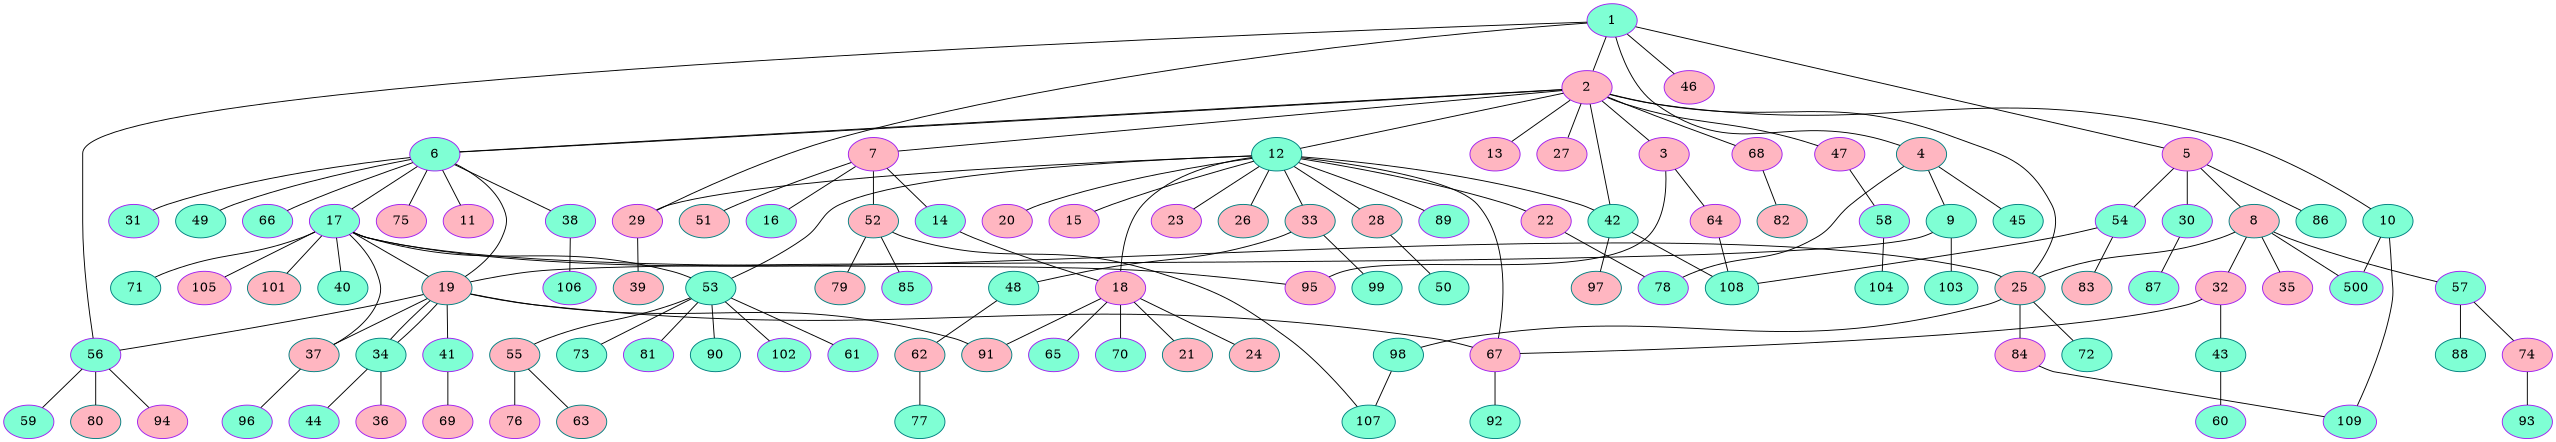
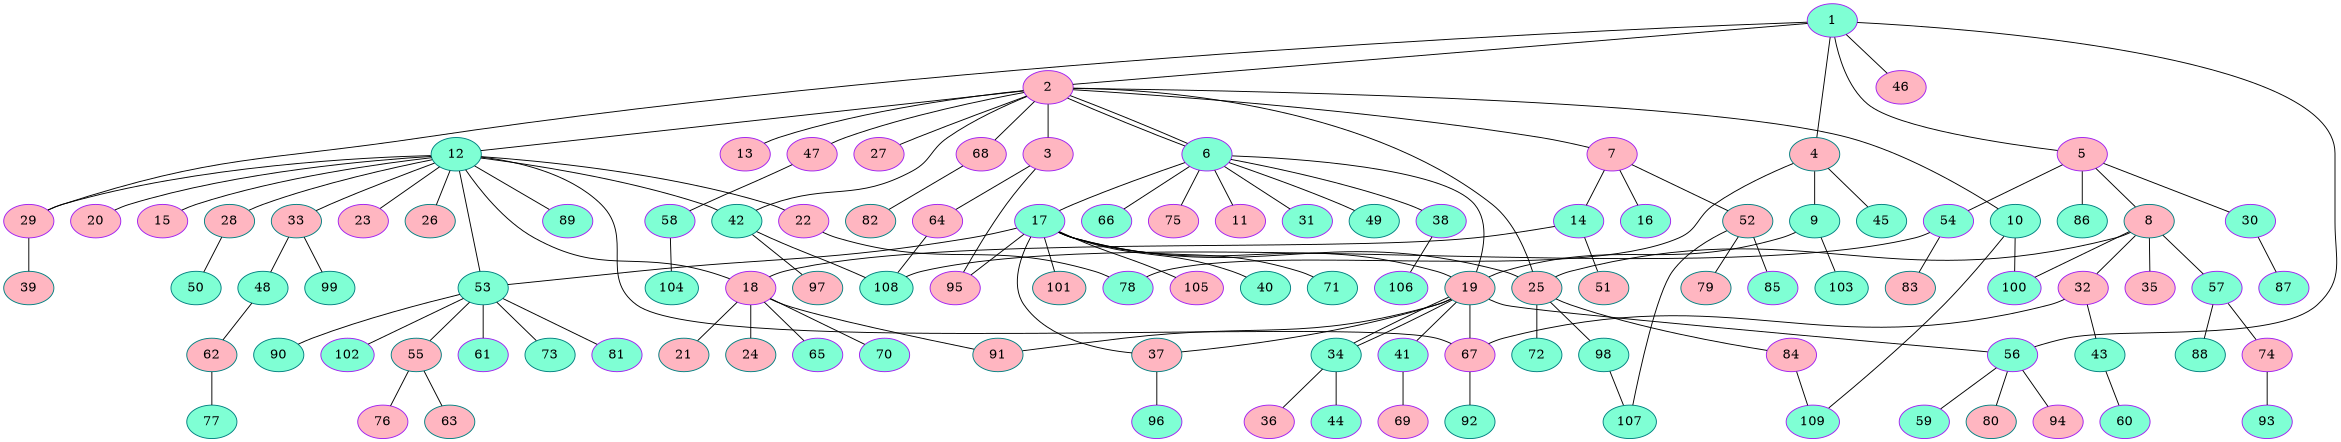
(810, 177) -> (1589, 250)
(2356, 288) -> (2014, 288)
